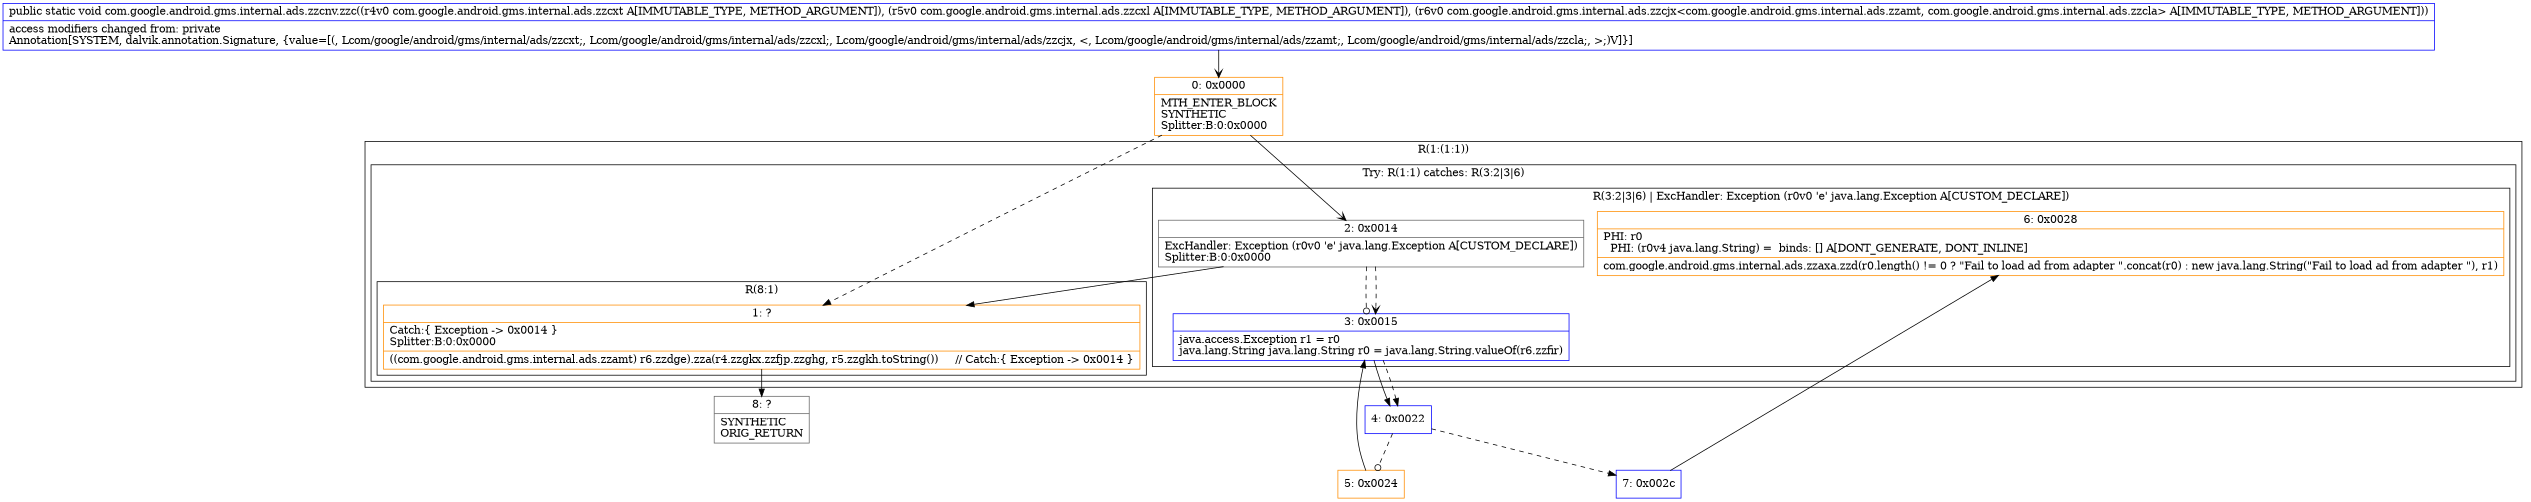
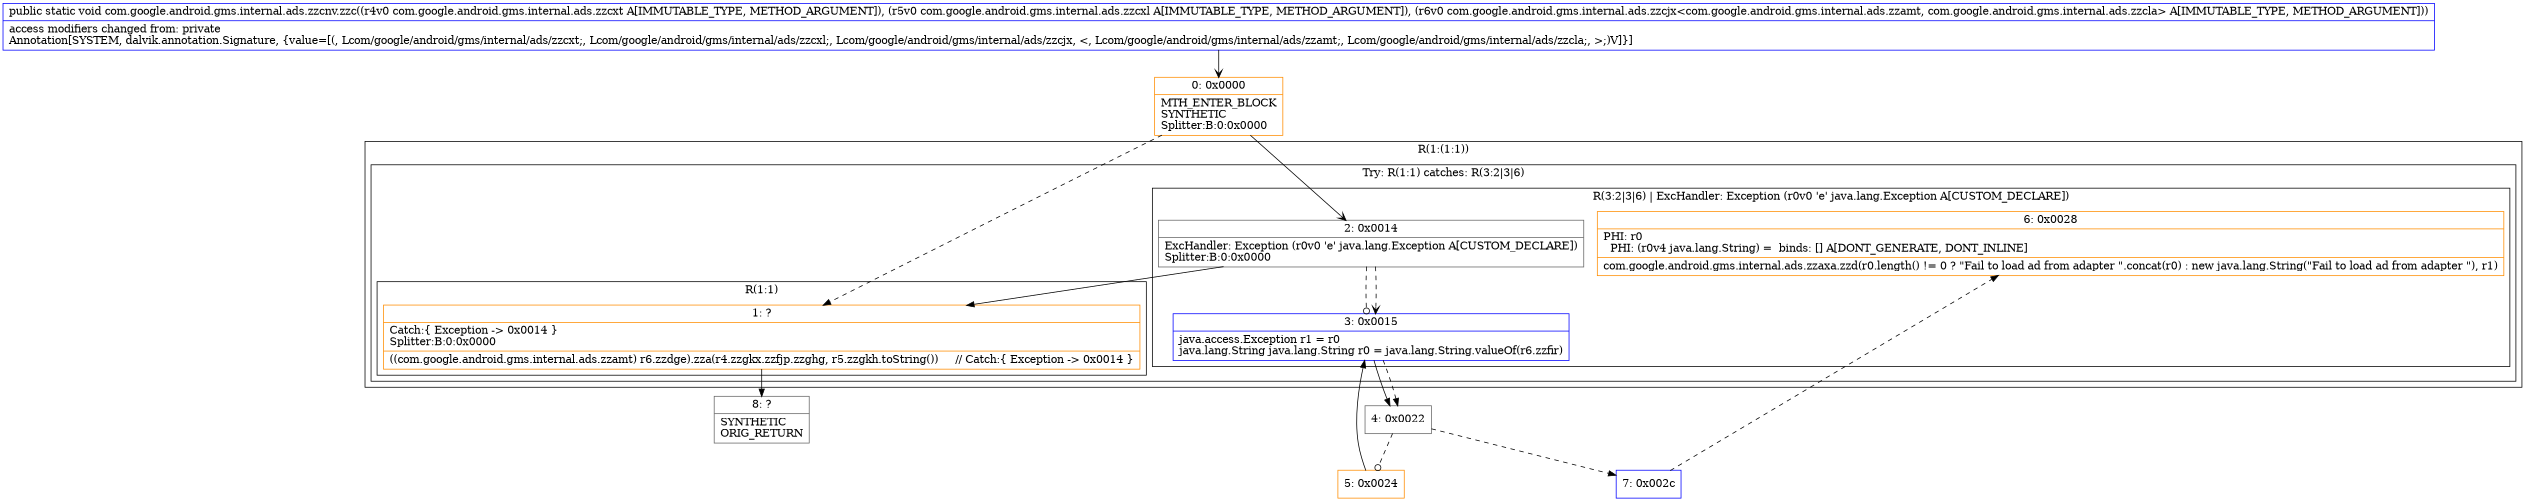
(762, 290) -> (762, 290)
(1831, 375) -> (1831, 375)
(1398, 420) -> (1398, 420)
